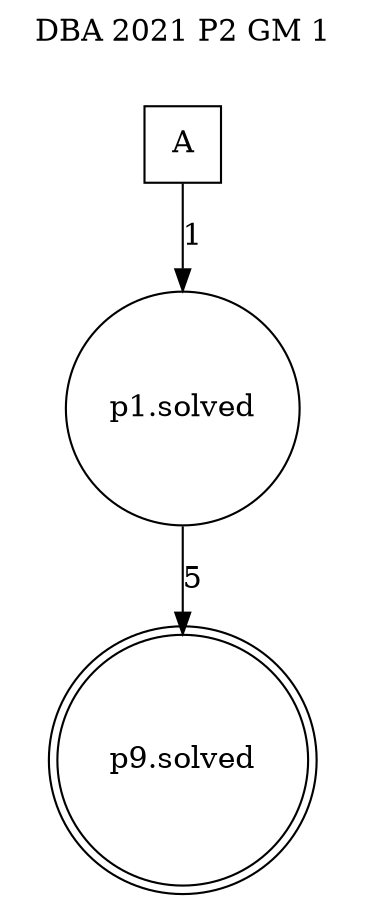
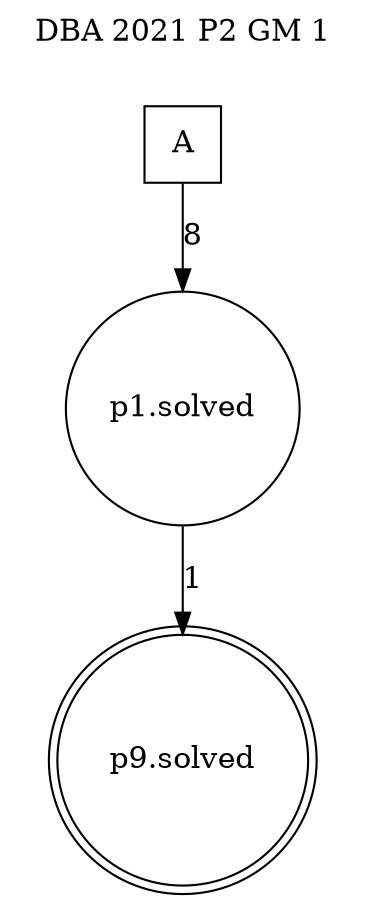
(193, 237) -> (193, 237)
(193, 580) -> (193, 580)
